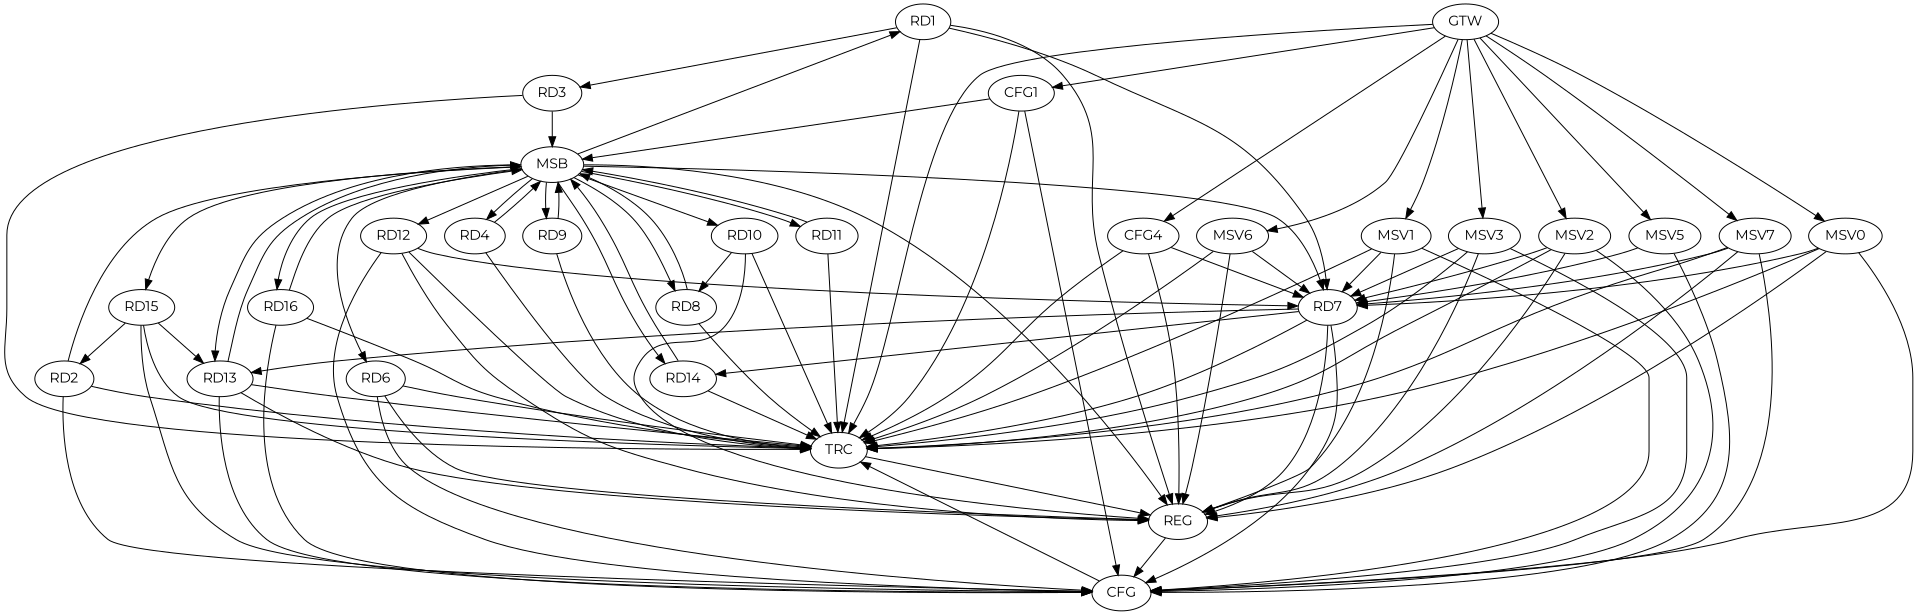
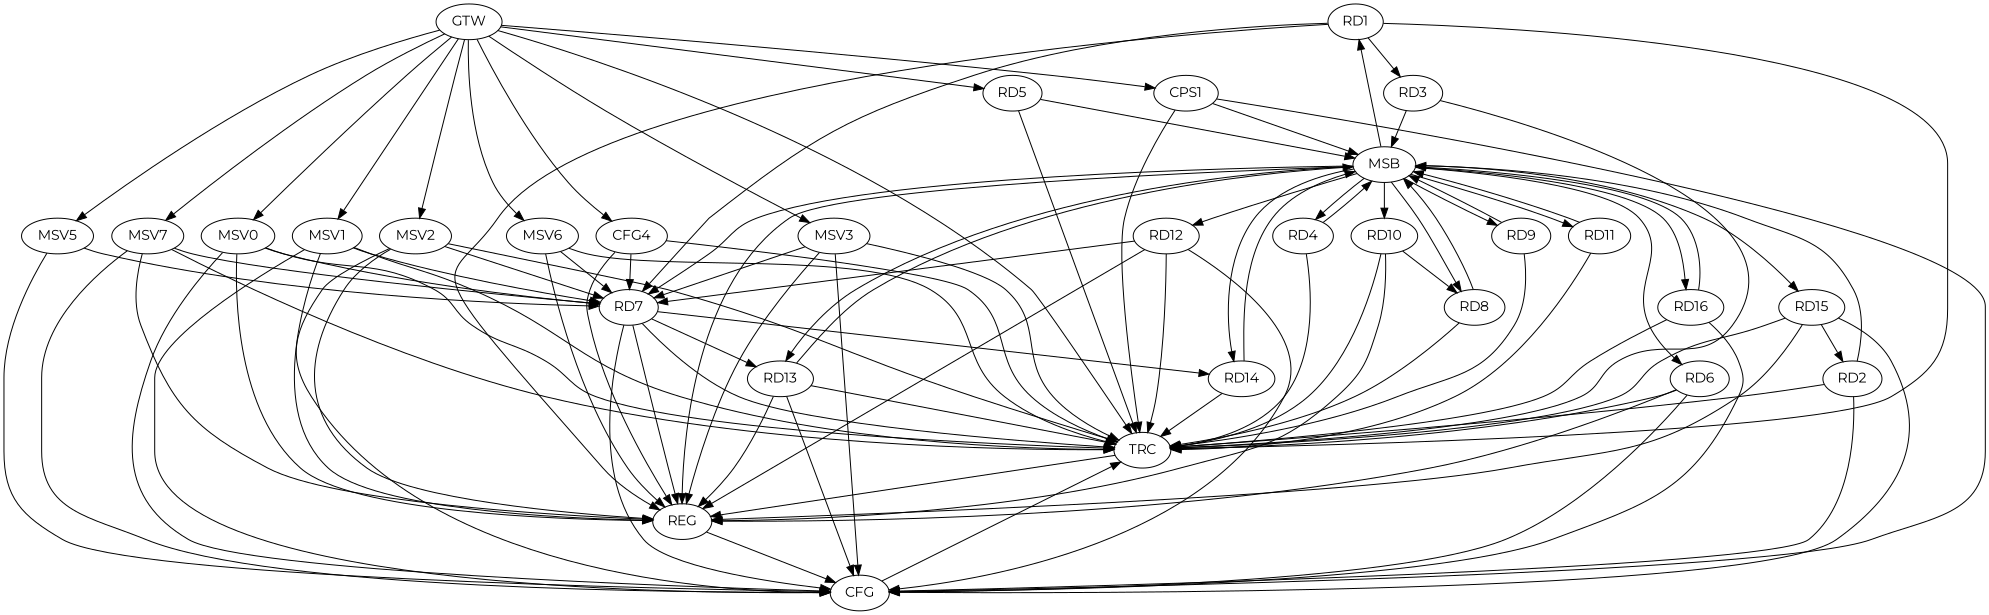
none -> (1012, 93)
(1021, 93) -> (1186, 93)
(177, 340) -> (1370, 485)
